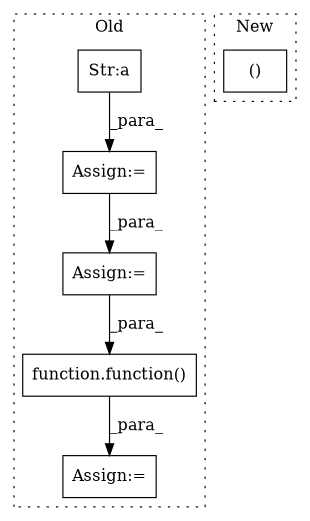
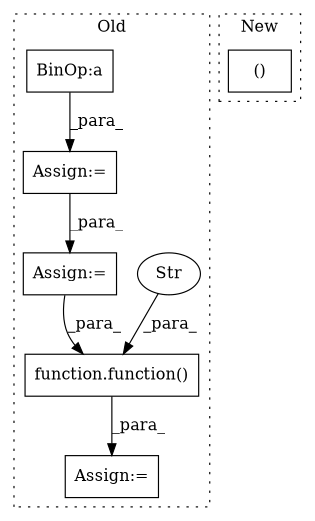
(110, 71) -> (70, 71)
none -> (169, 274)
